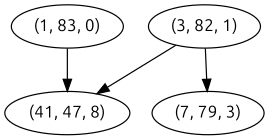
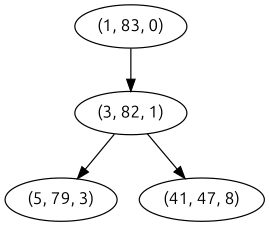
(67, 64) -> (131, 64)
(208, 113) -> (61, 200)
